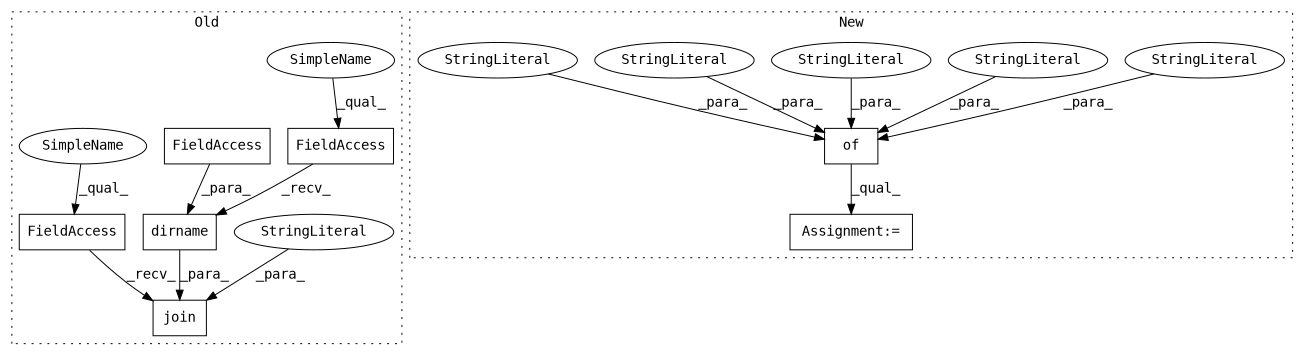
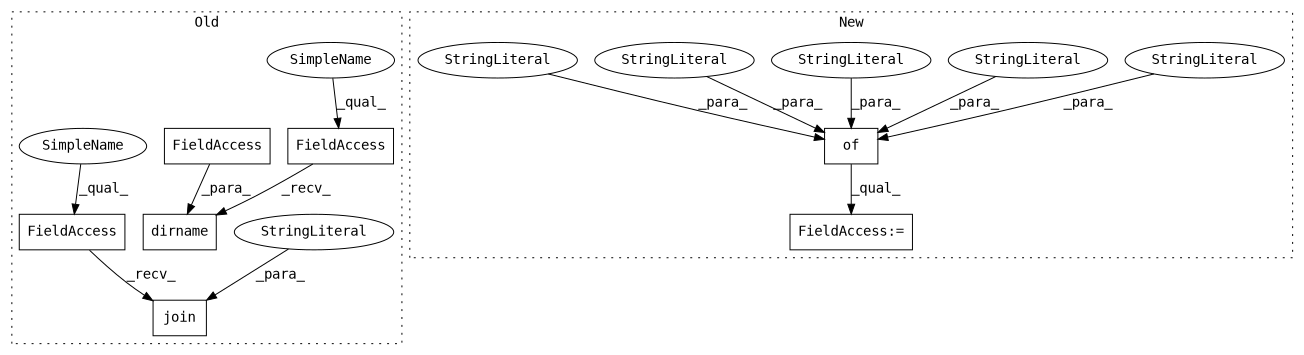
(851, 232) -> (851, 232)
(180, 270) -> none
